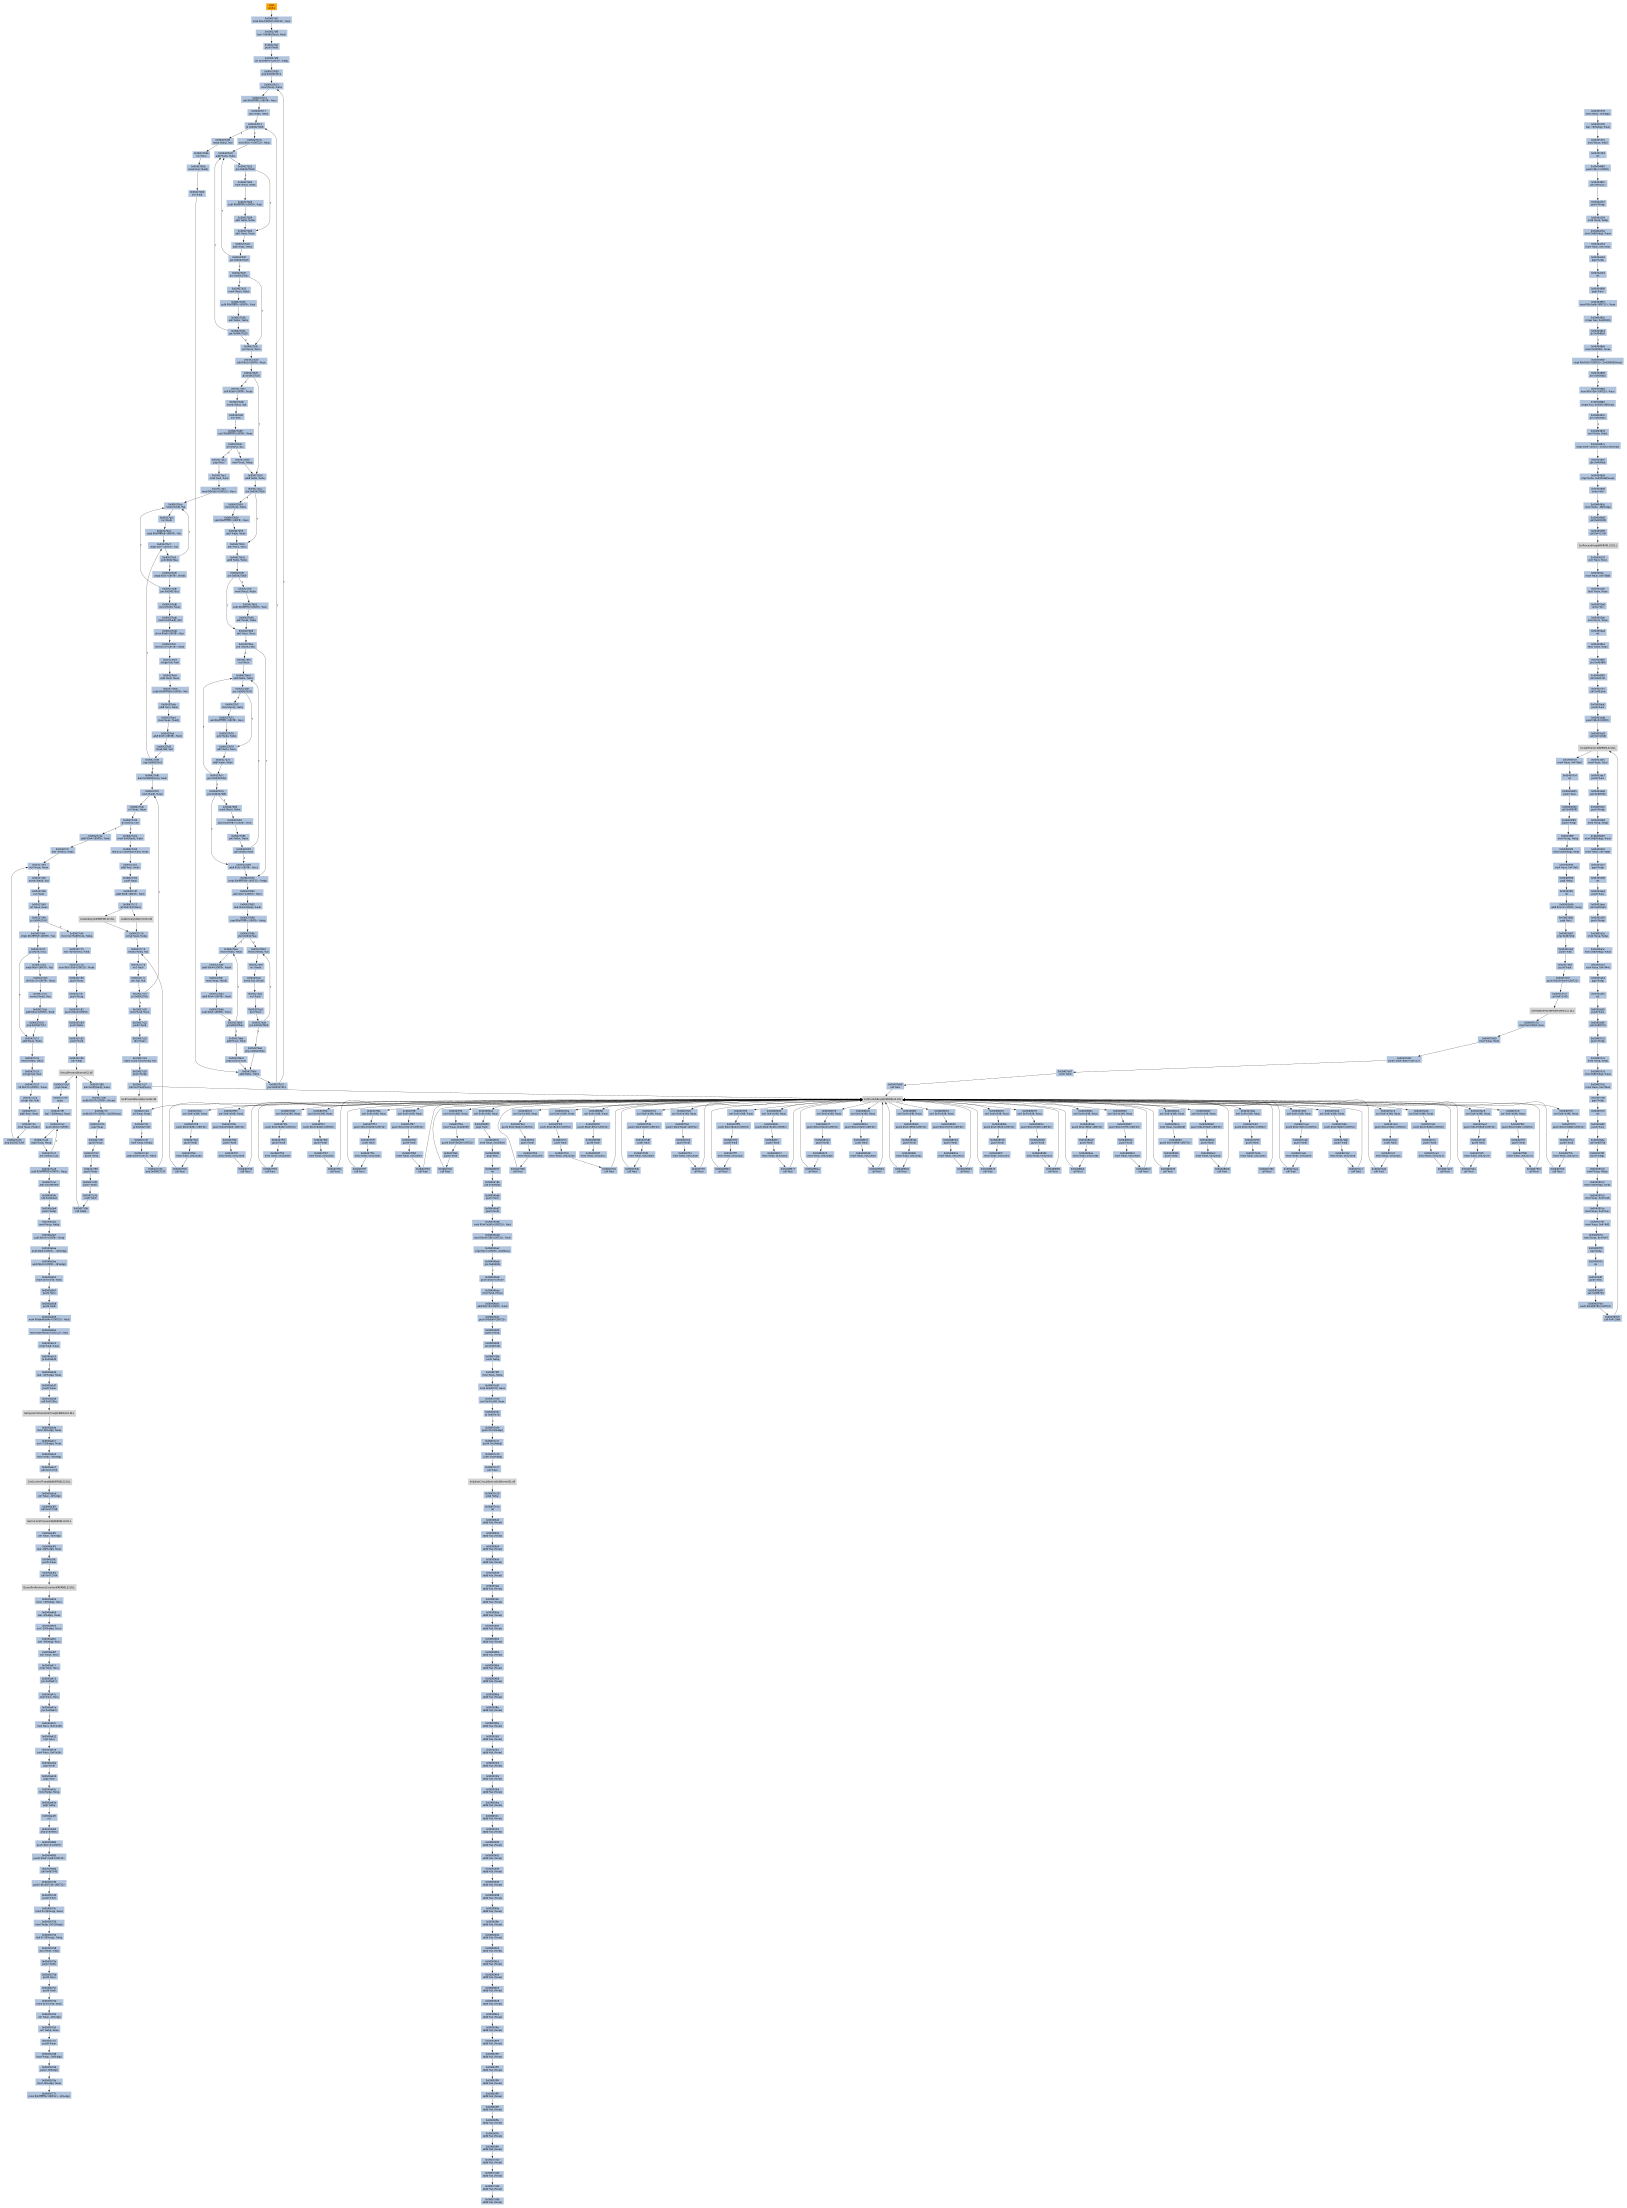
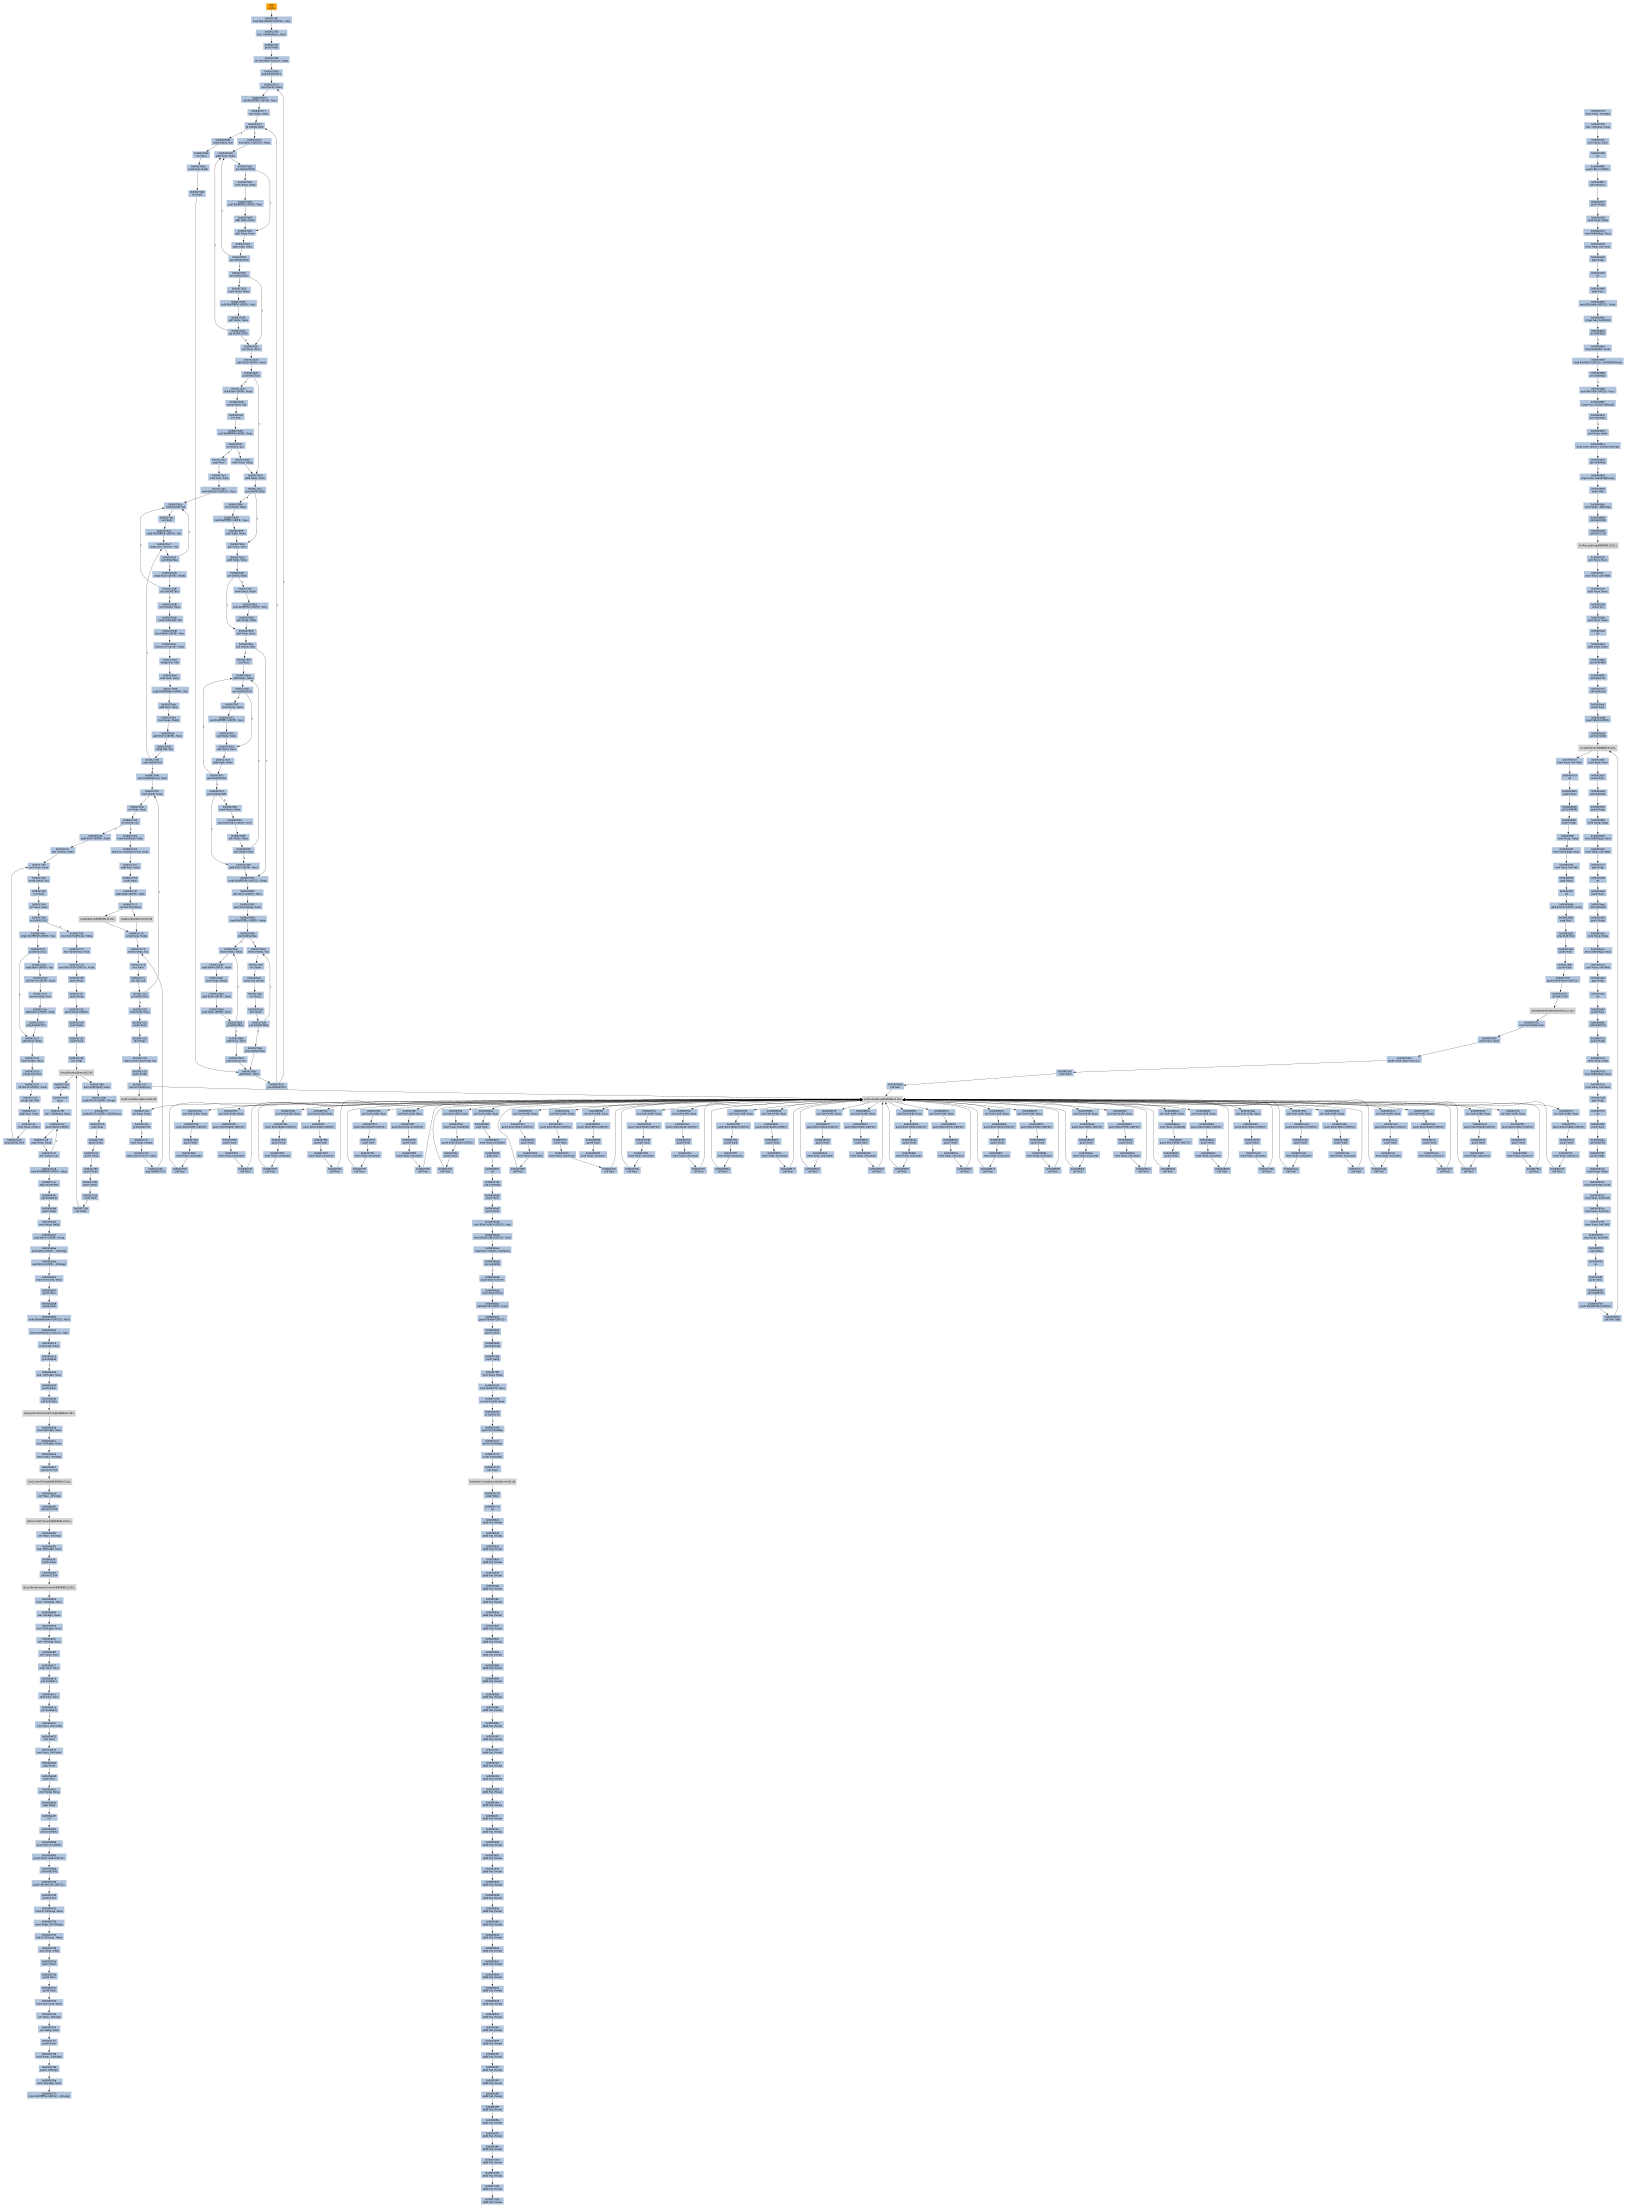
none -> (1259, 1162)
